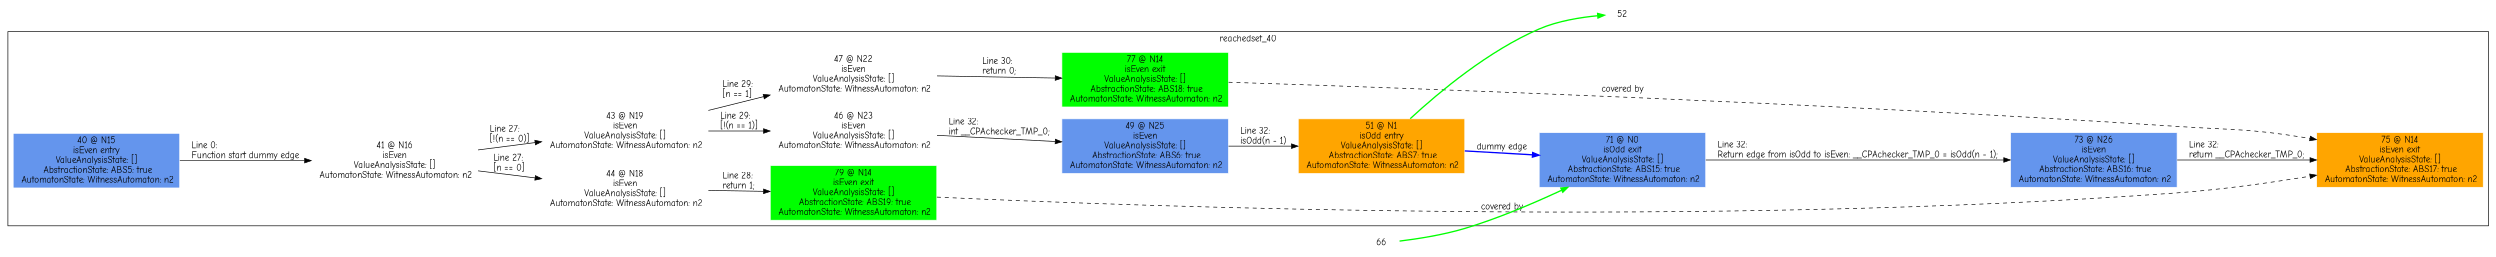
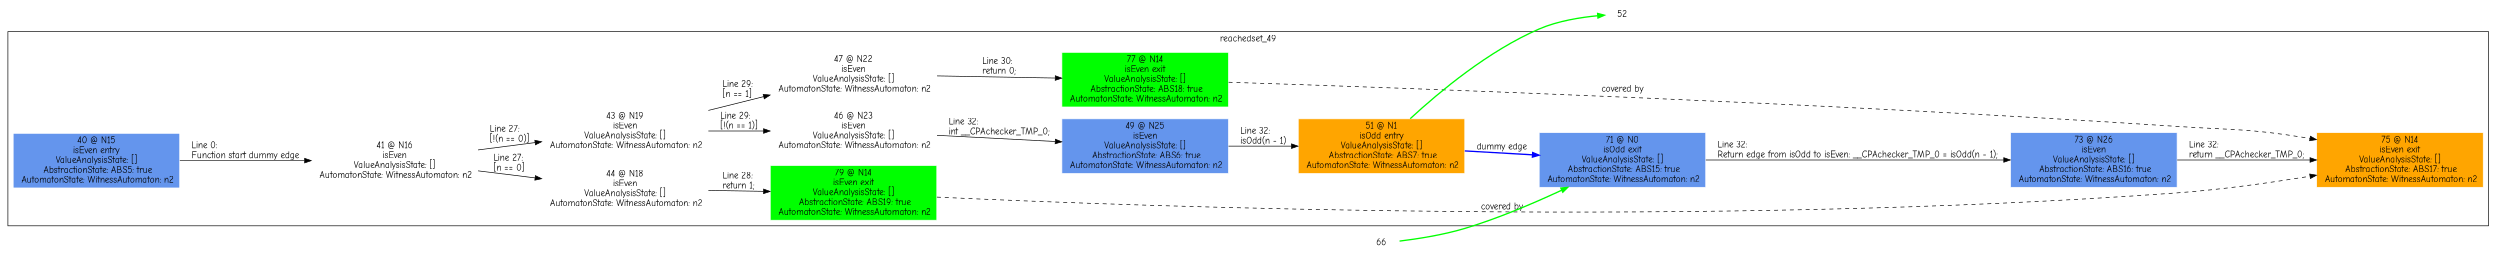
(1248, 39) -> (1248, 39)
